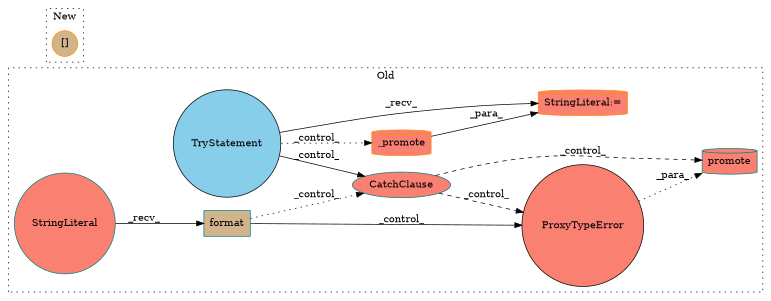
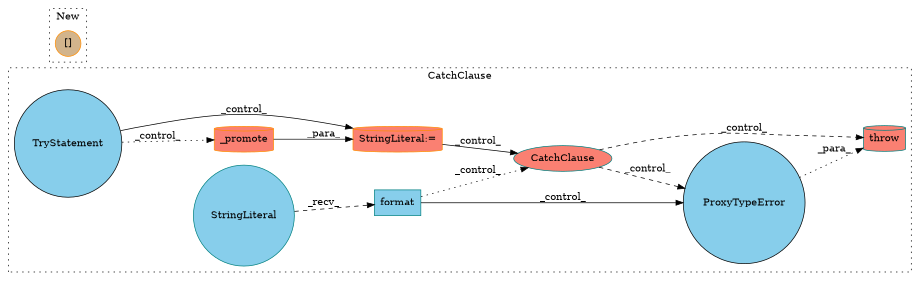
(386, 76) -> (460, 76)
(401, 103) -> (244, 110)
(730, 161) -> (885, 138)
(319, 165) -> (476, 148)
(65, 223) -> (244, 216)
(156, 223) -> (331, 208)
(227, 223) -> (398, 203)
(583, 226) -> (744, 203)
